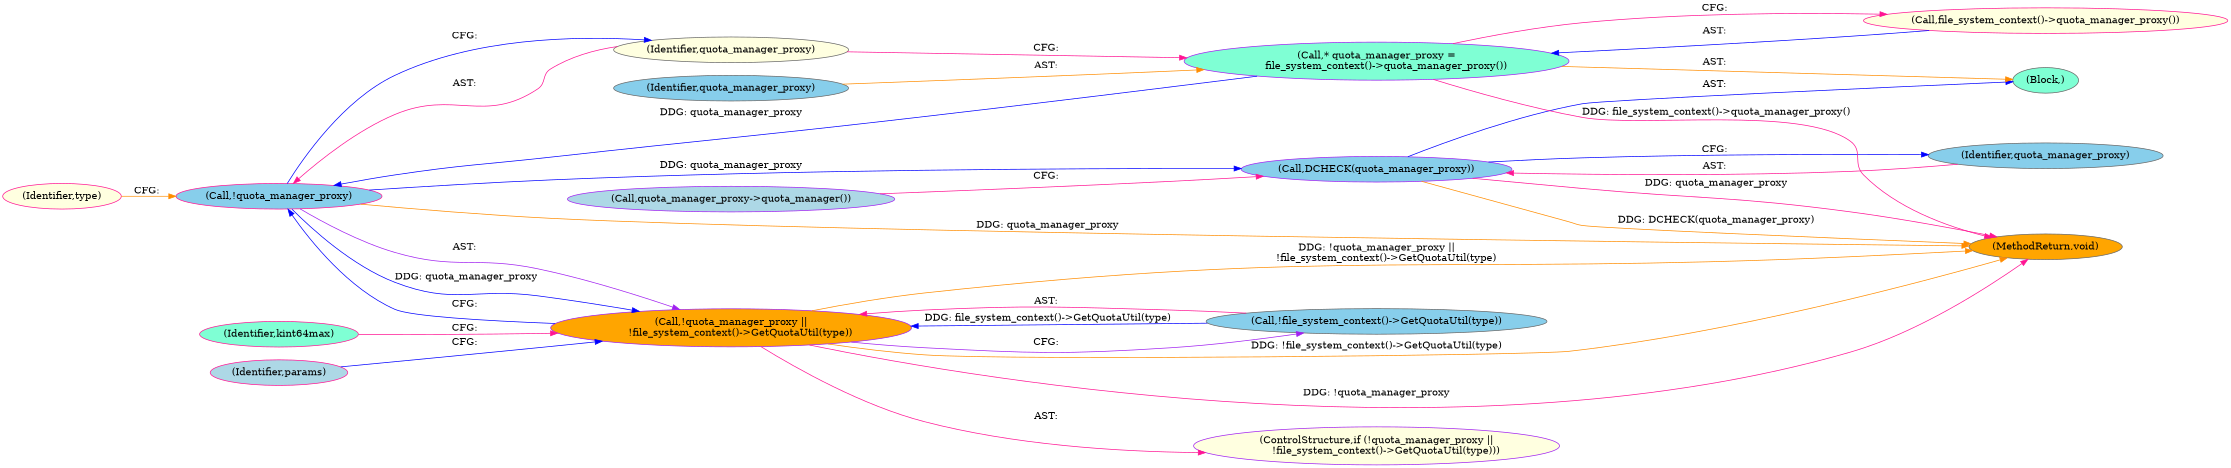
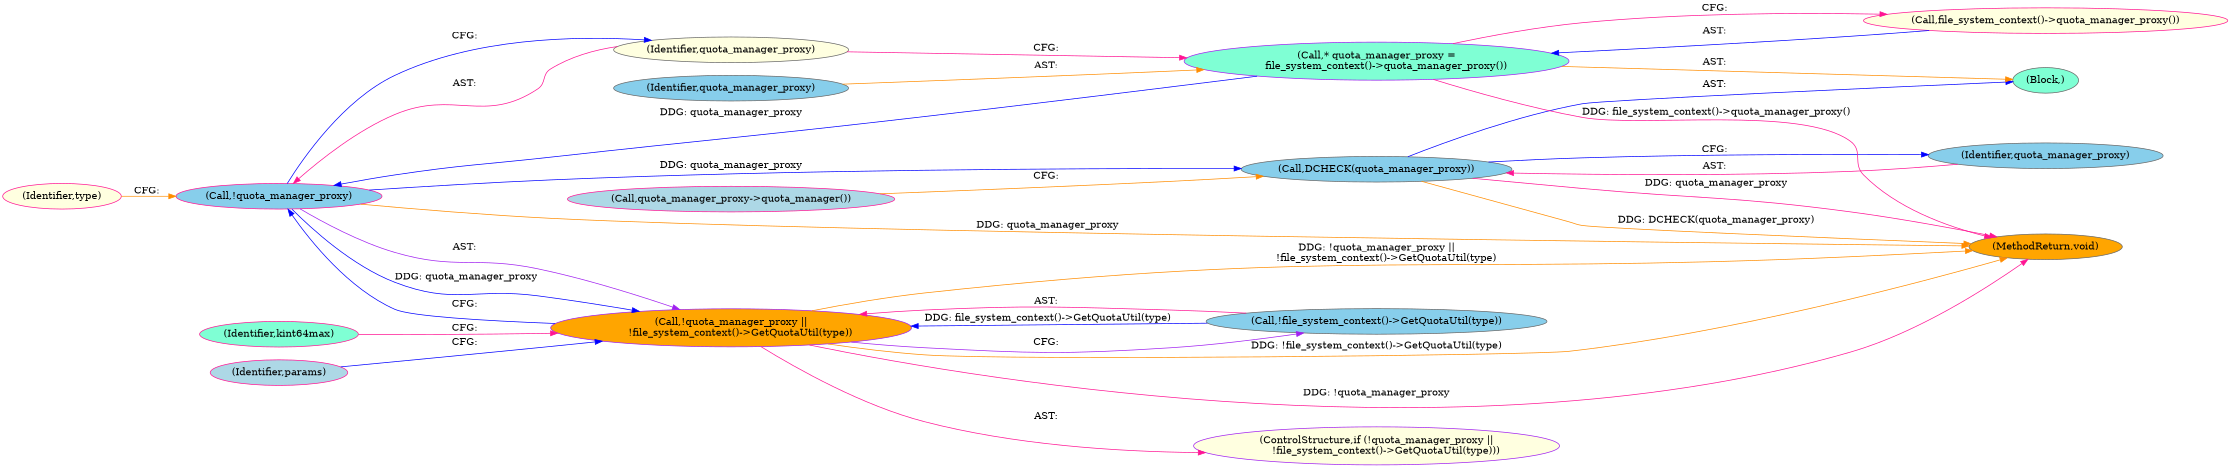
(1377, 169) -> (1377, 169)
(1068, 186) -> (1068, 186)
(731, 199) -> (731, 199)
